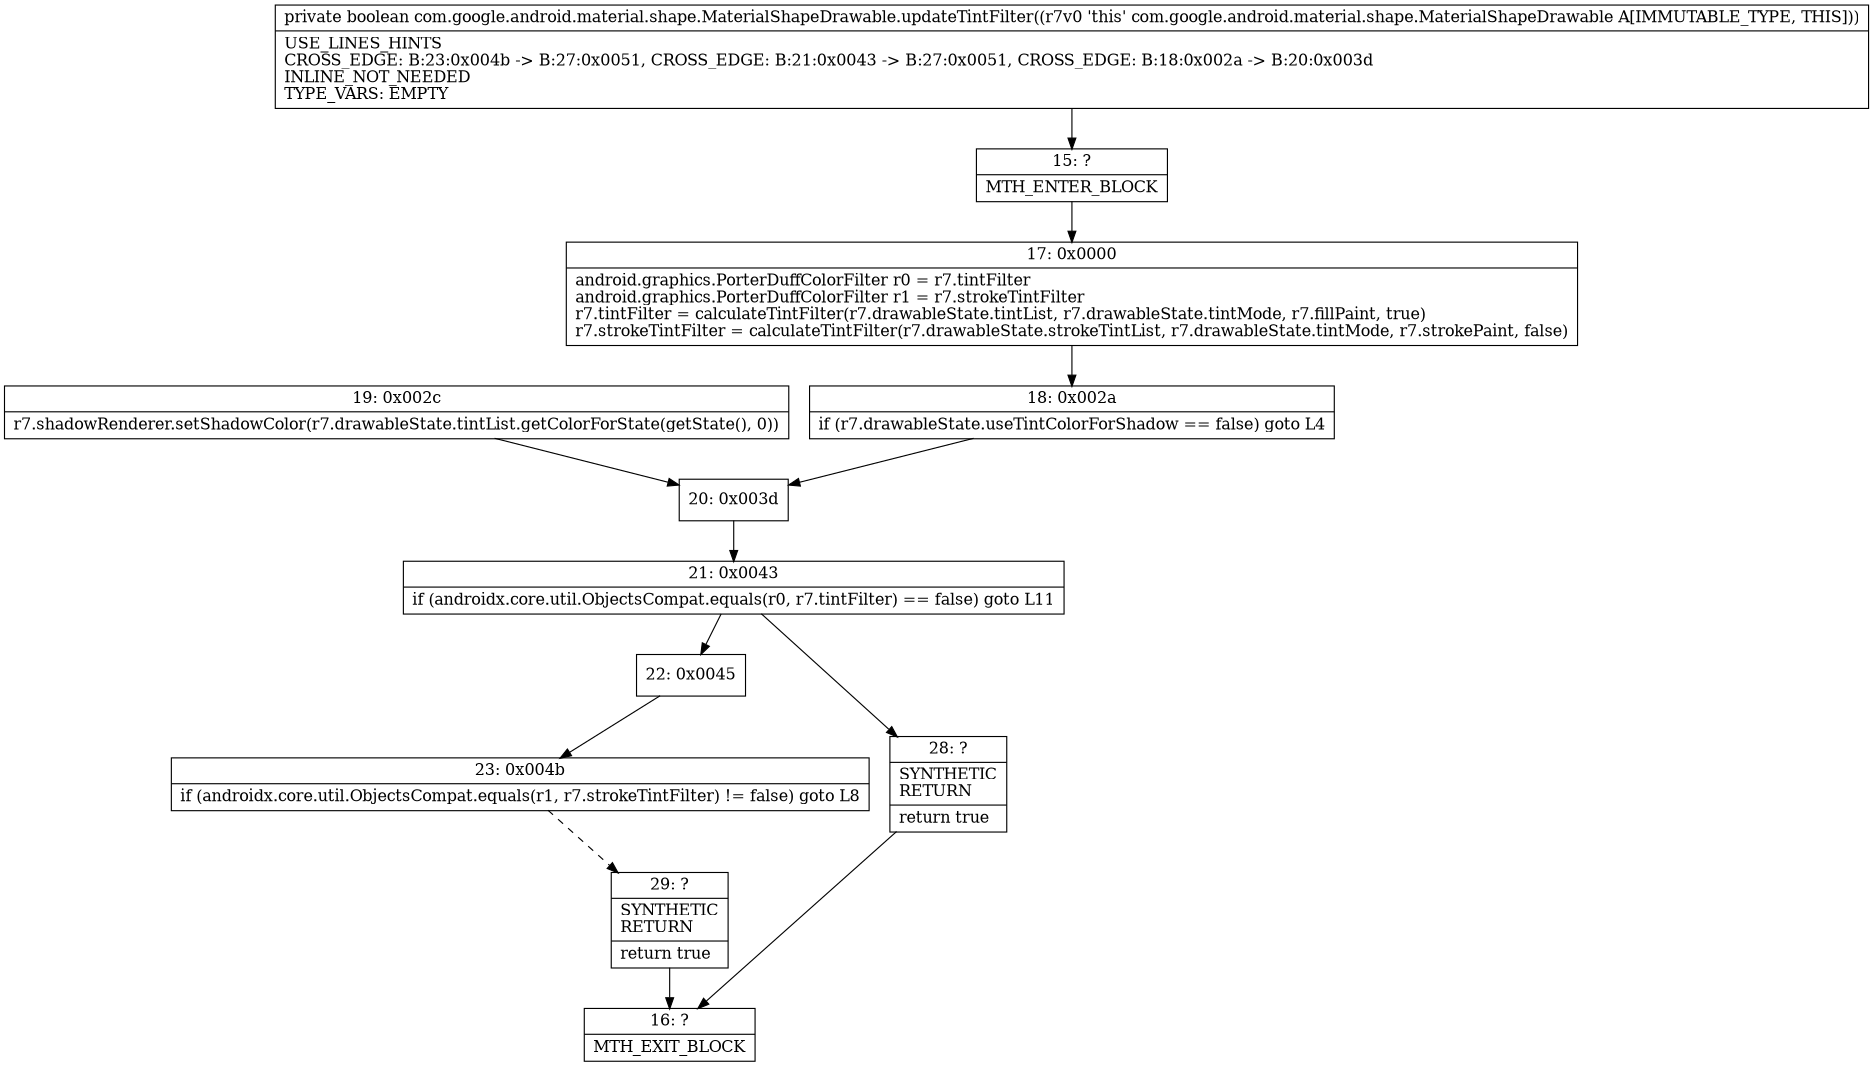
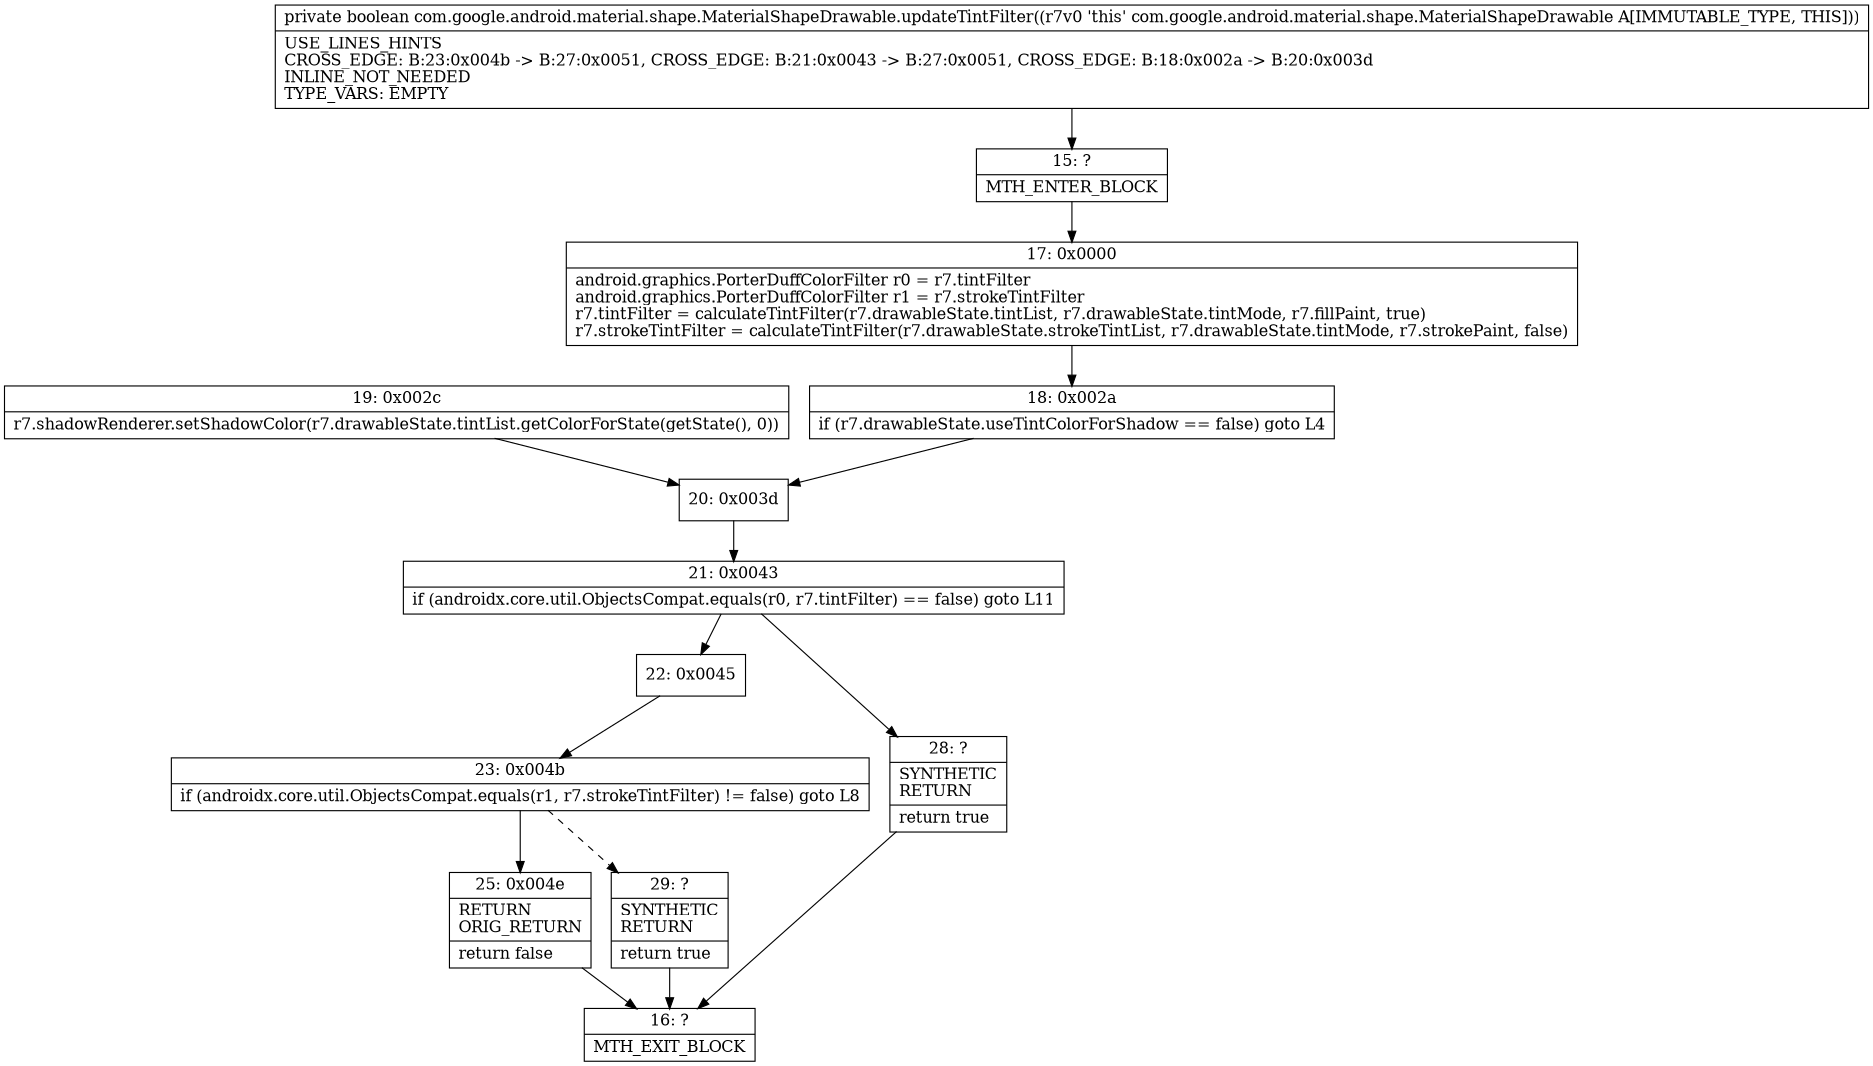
none -> (520, 920)
